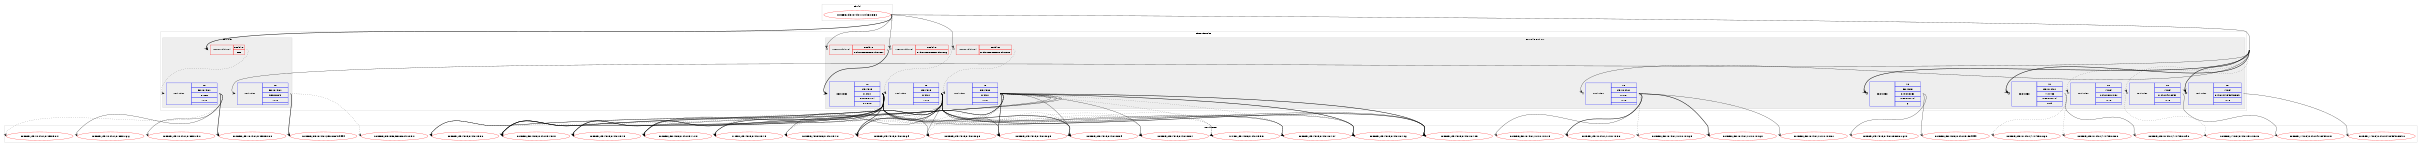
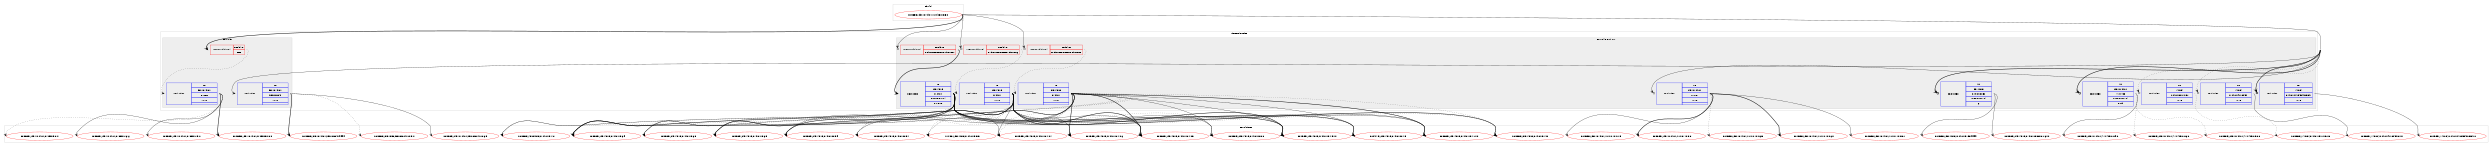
none -> (466, 136)
(607, 136) -> (1388, 136)
(749, 136) -> (1530, 136)
